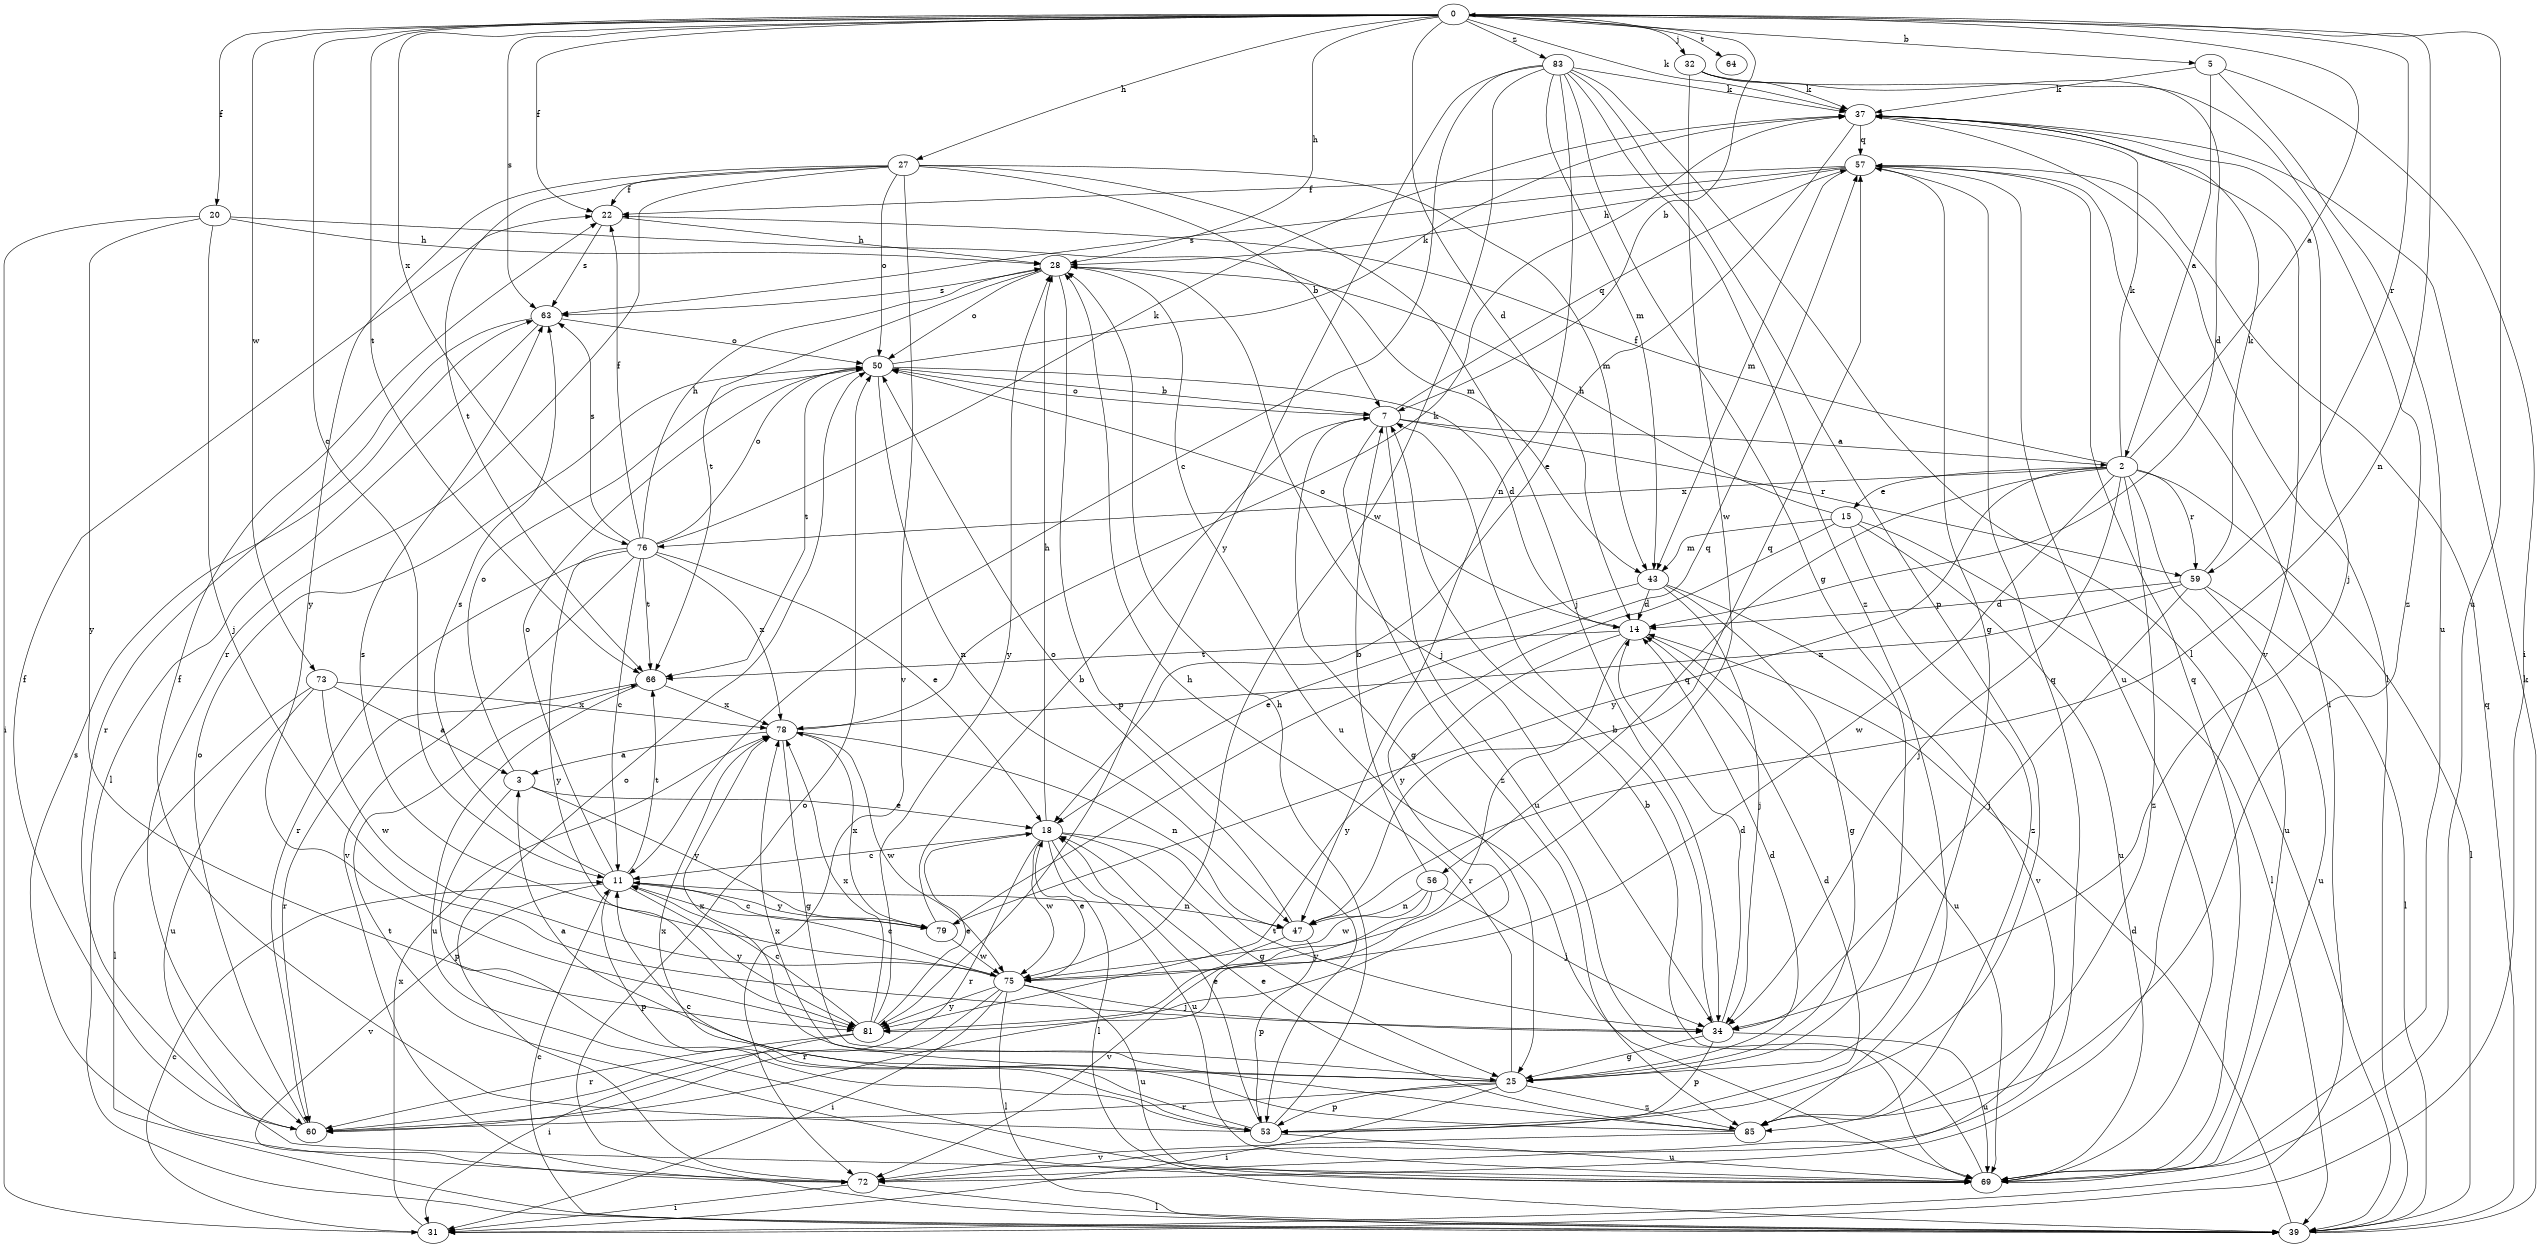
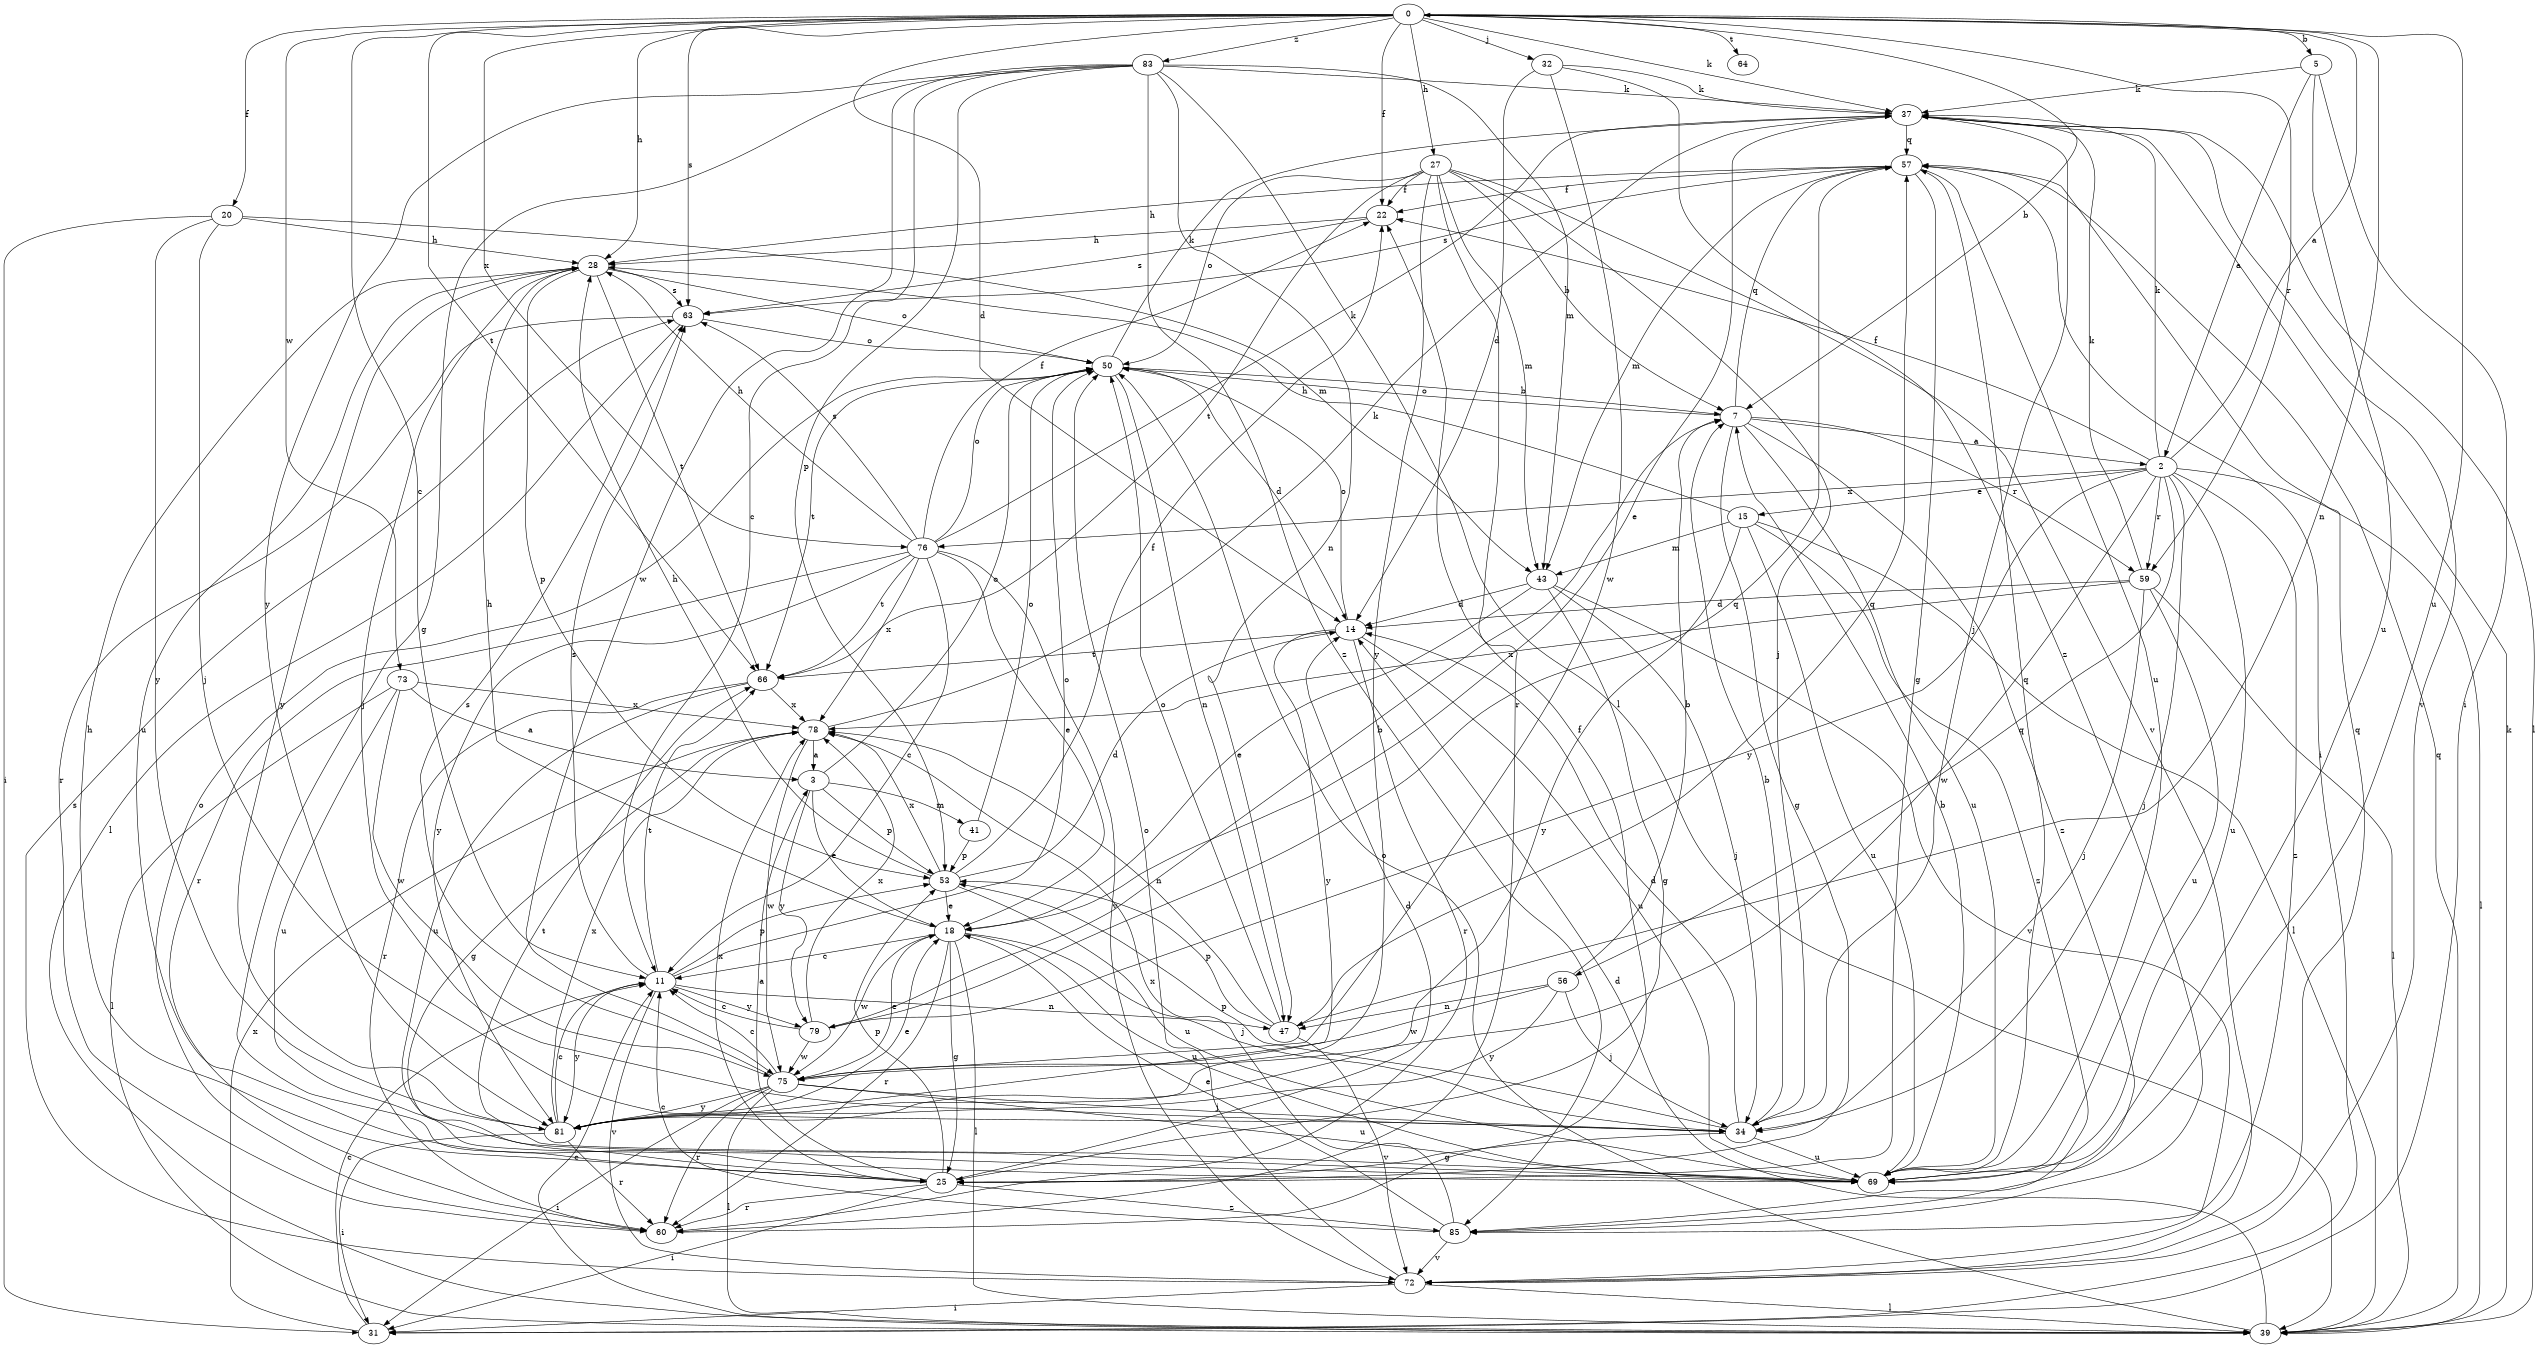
(1057, 788) -> (1083, 832)
none -> (975, 831)
(1275, 931) -> (1243, 1032)
